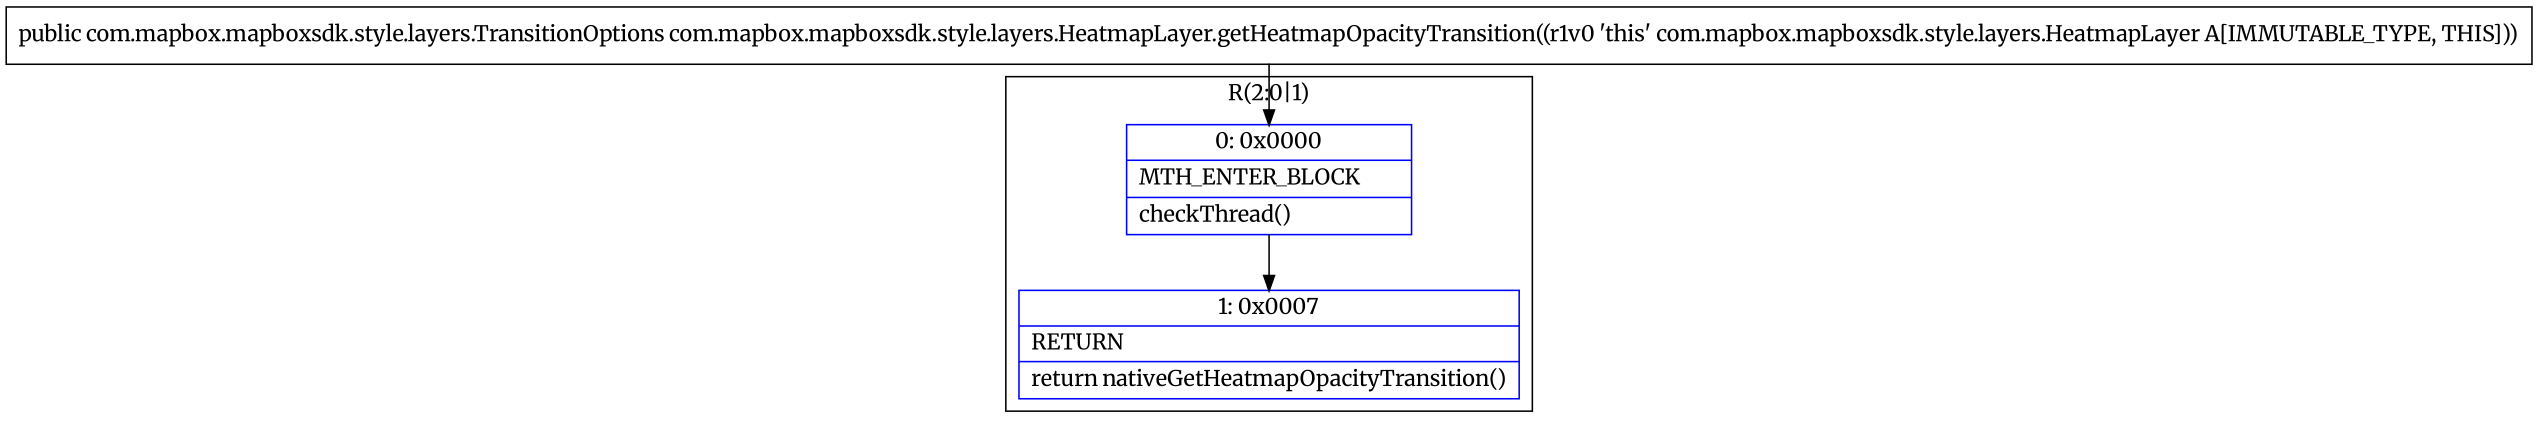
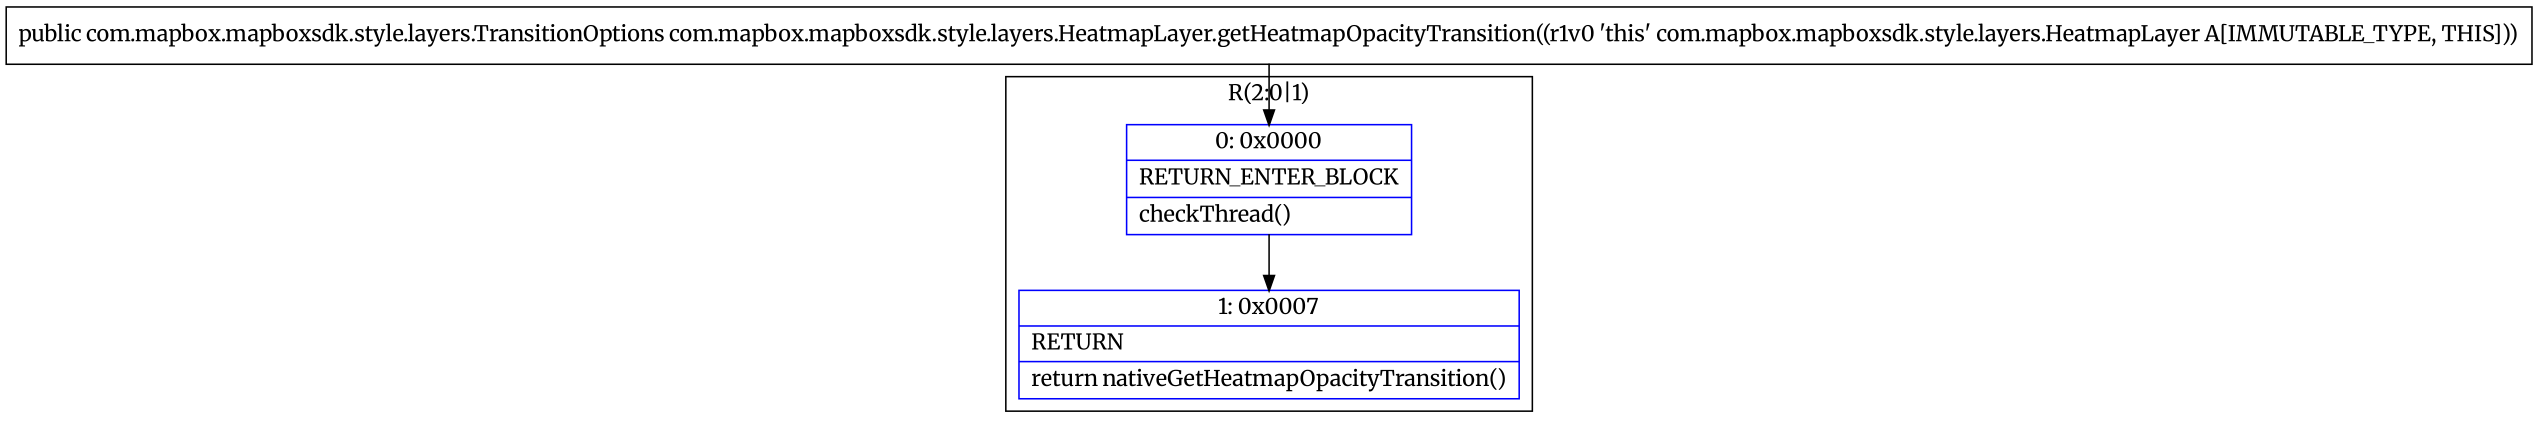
(1250, 178) -> (1269, 178)
